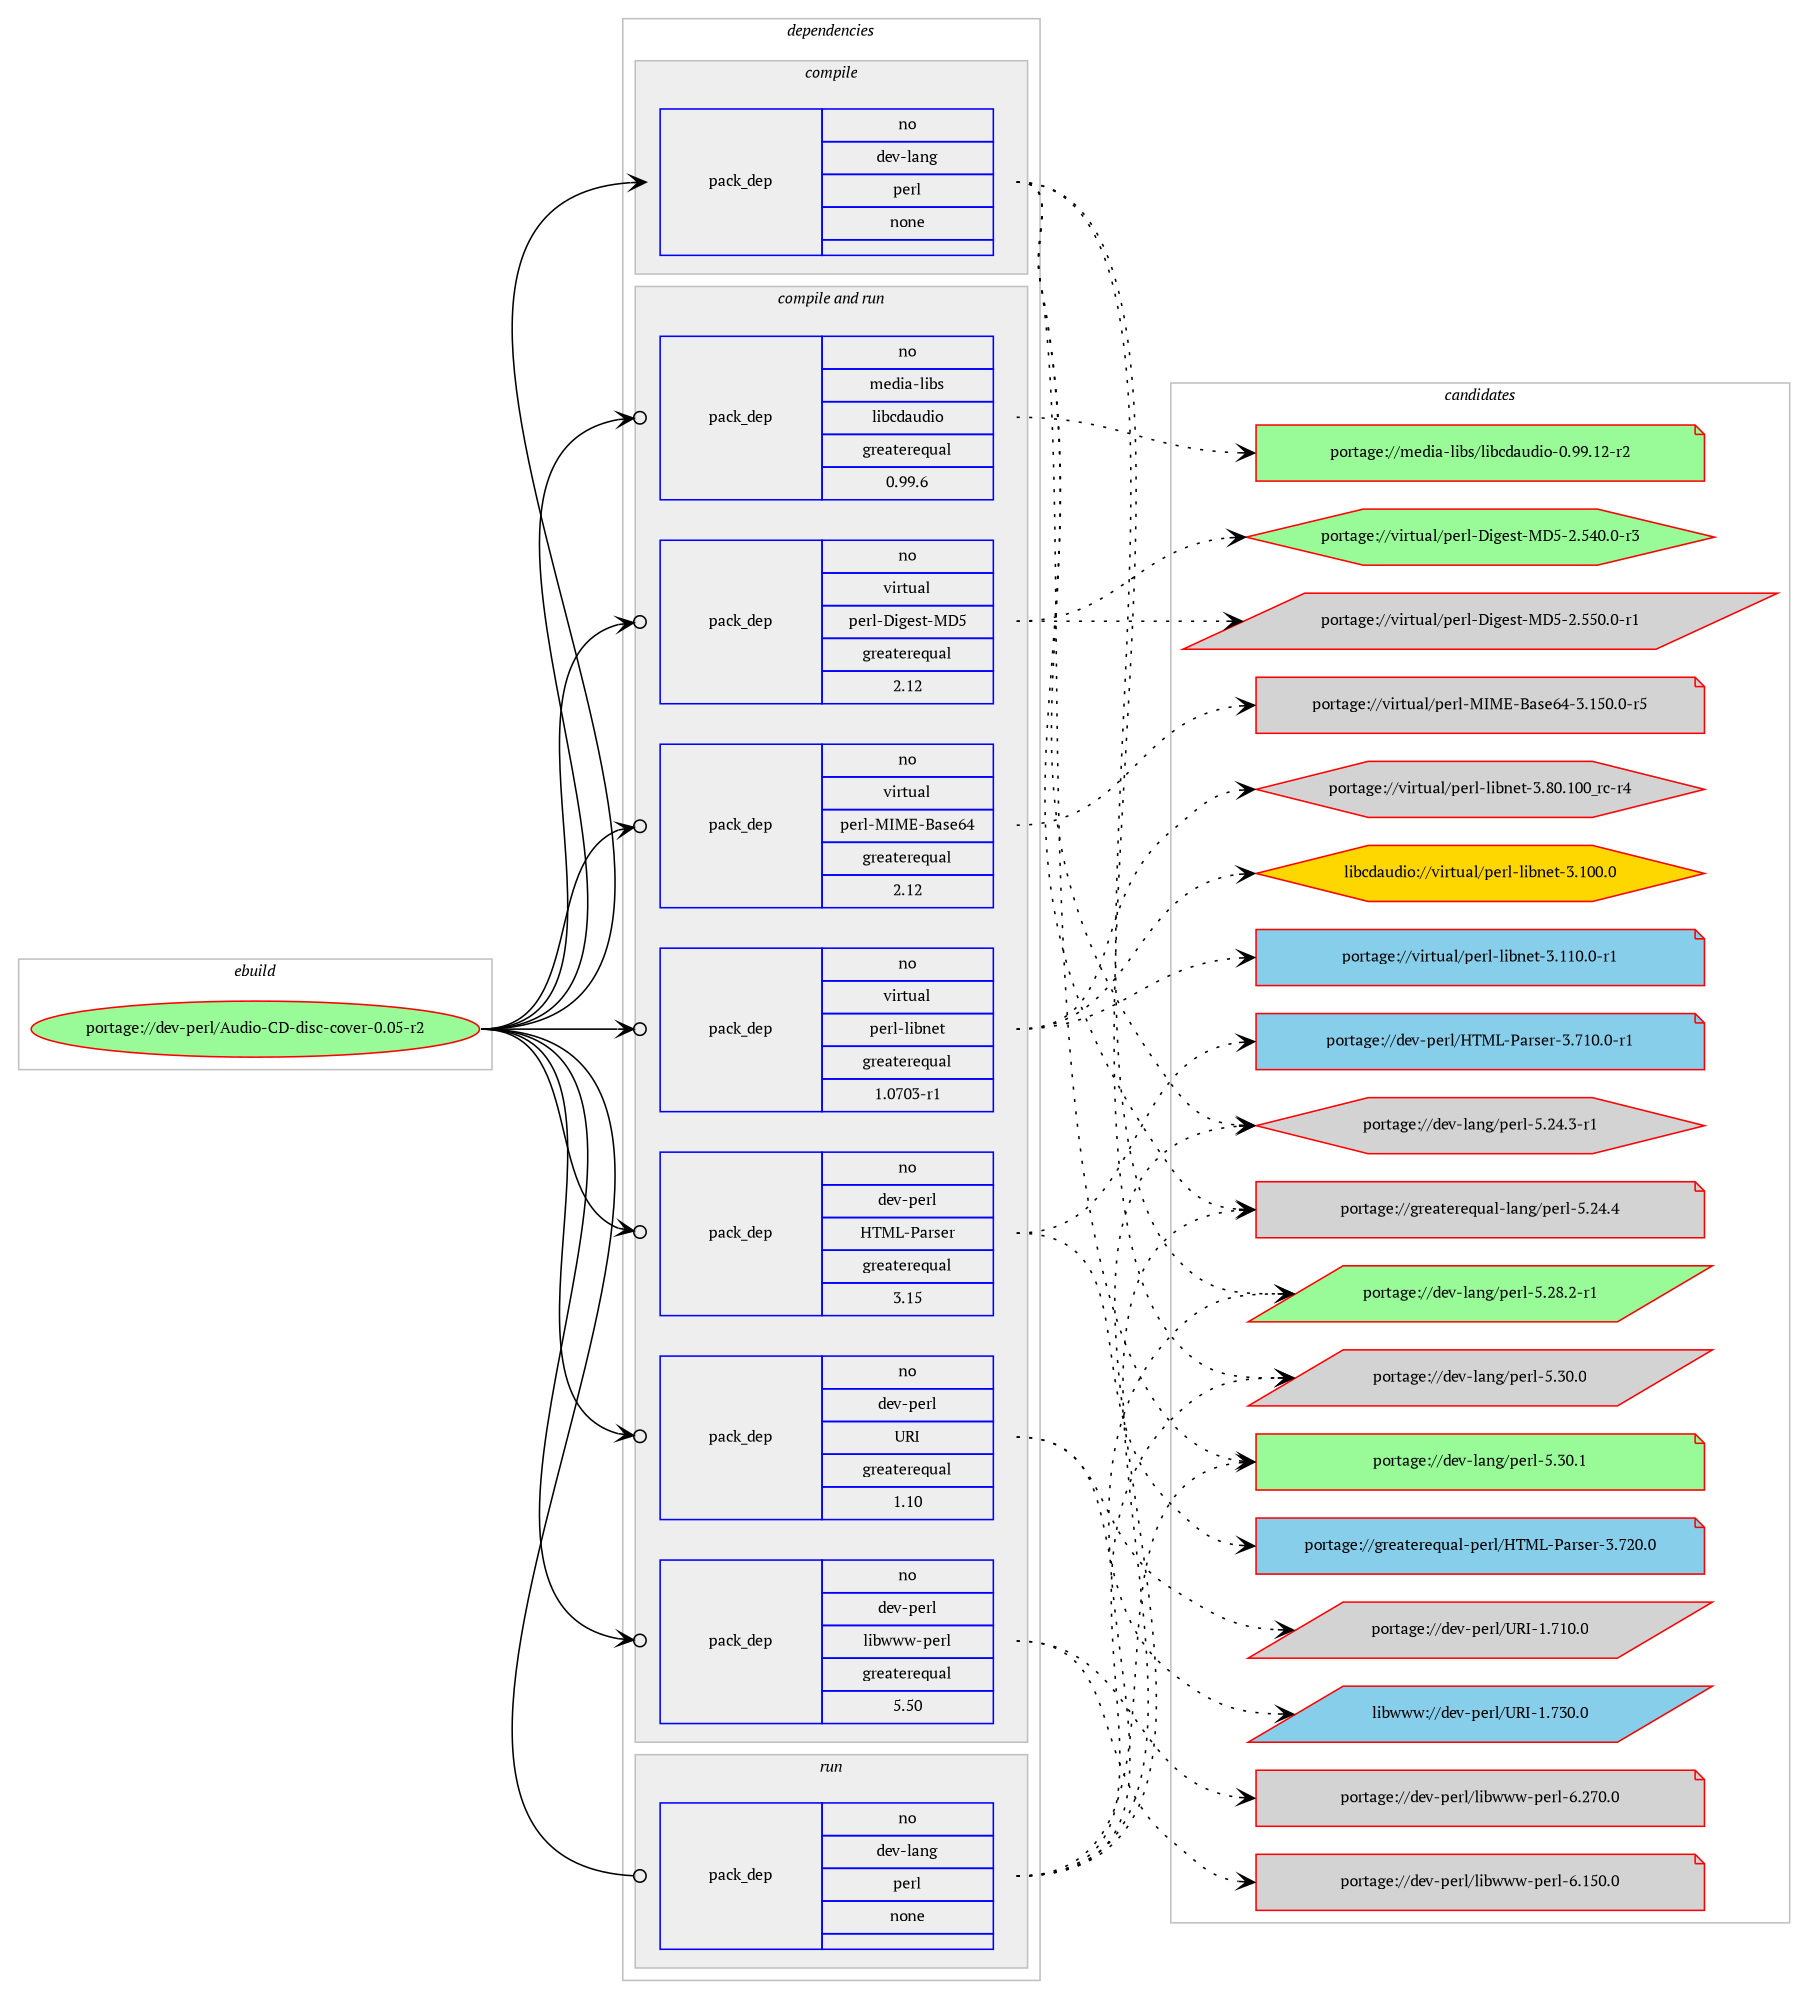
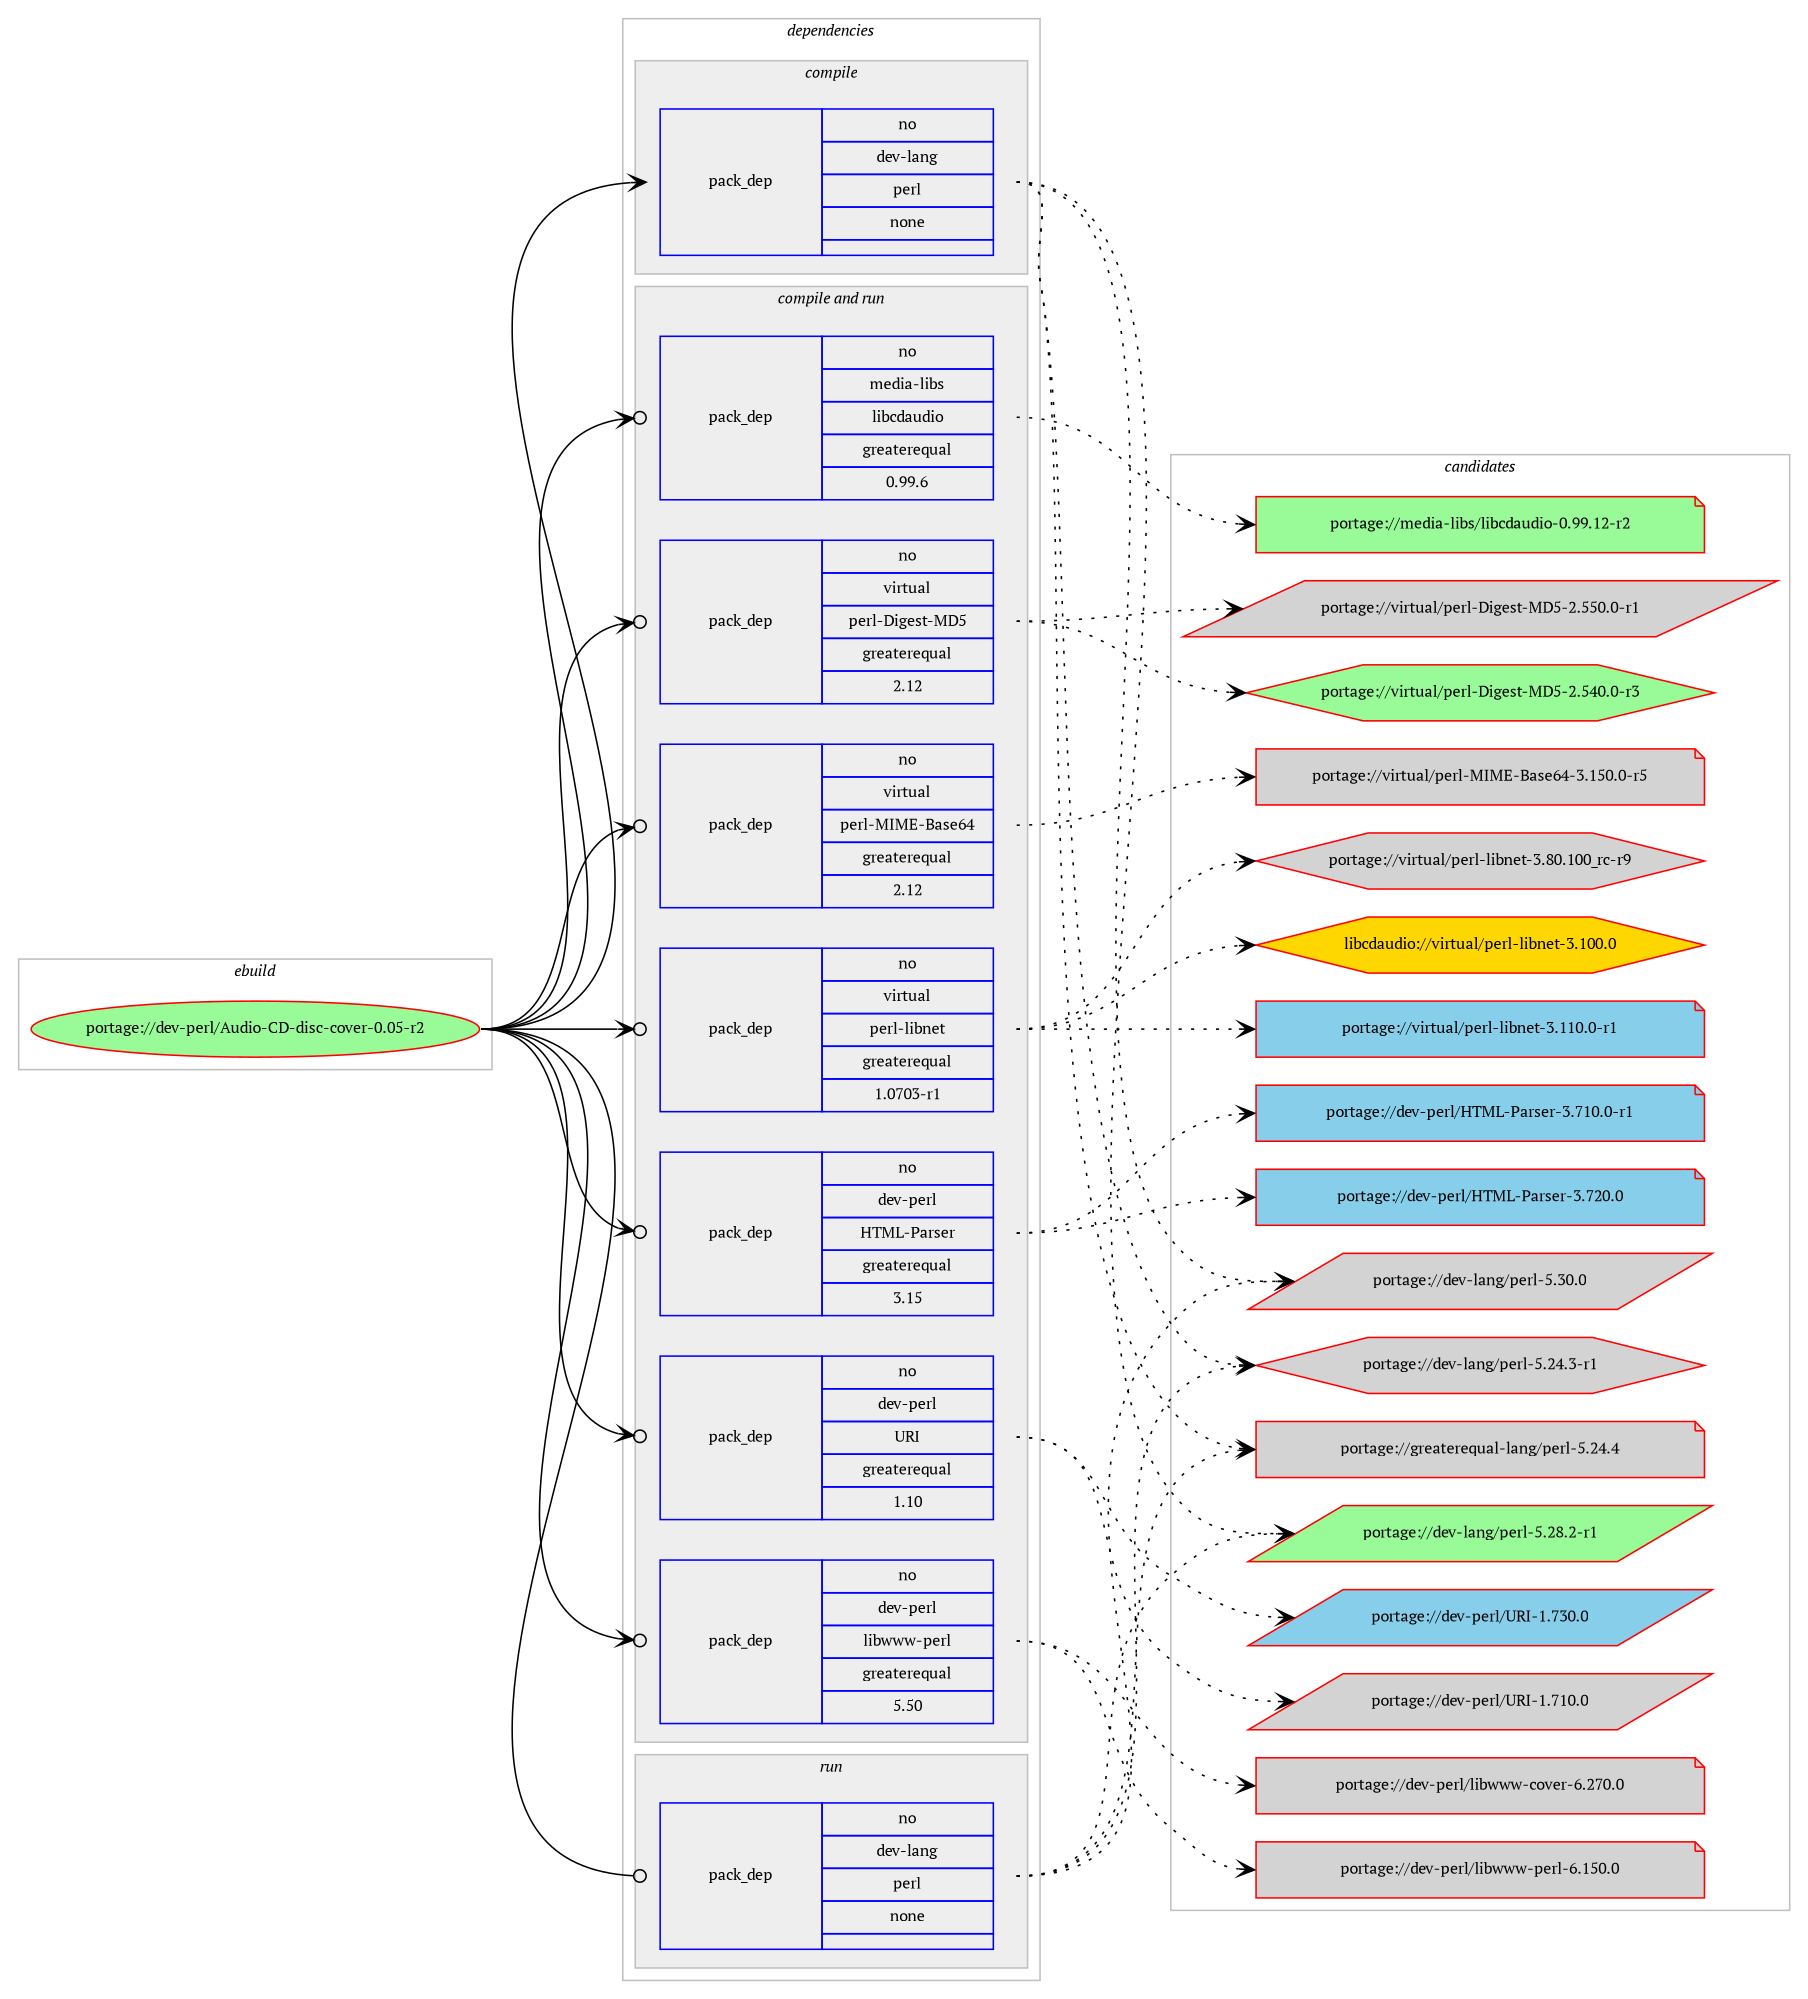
(1480, 789) -> (1480, 861)
(1480, 1462) -> none
(1480, 1546) -> (1480, 1197)
(1480, 1714) -> (1480, 1618)
(1480, 1798) -> (1480, 1786)
